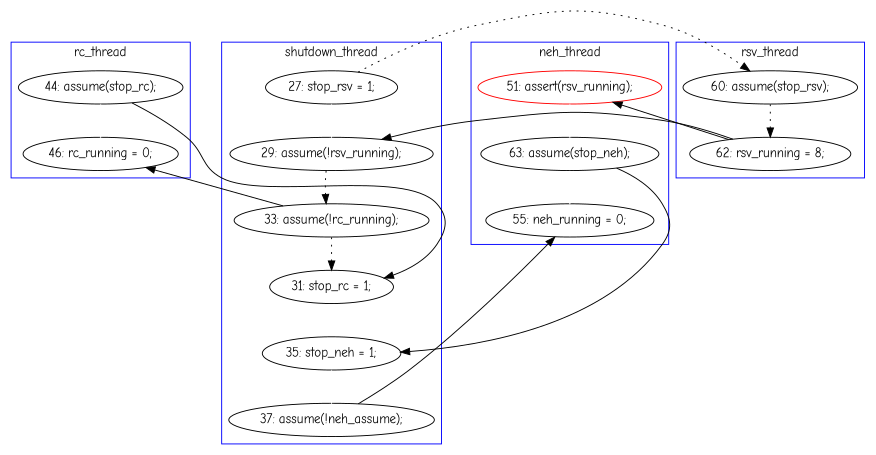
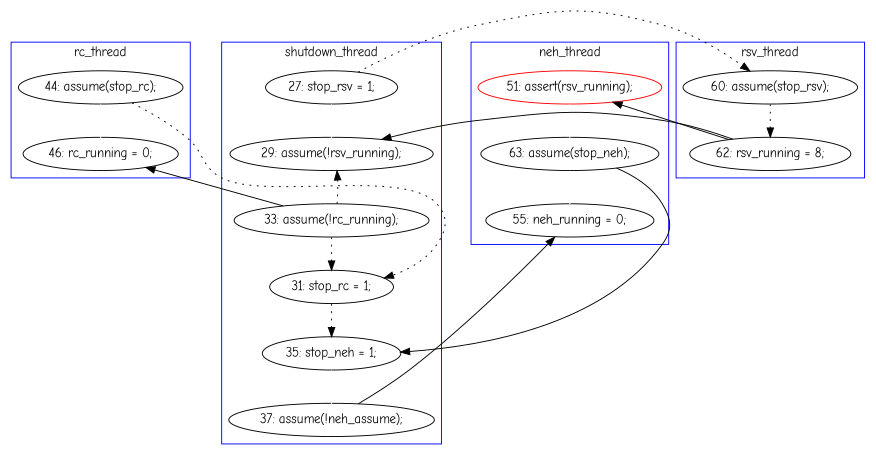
(325, 180) -> (338, 192)
(310, 186) -> (321, 186)
none -> (332, 316)
